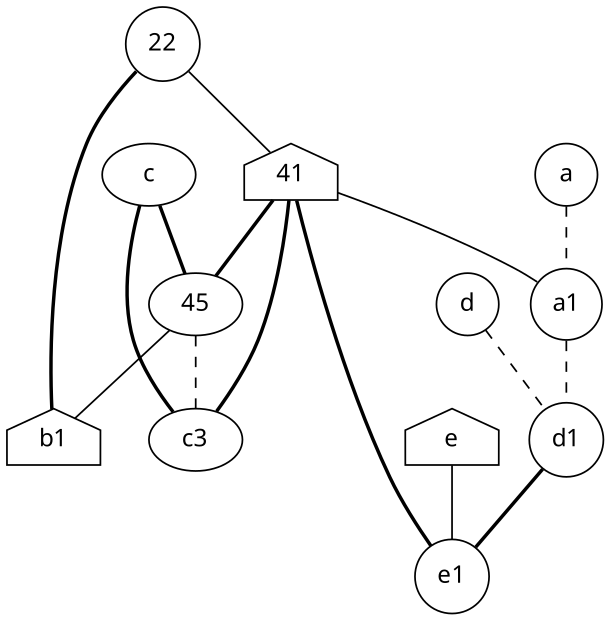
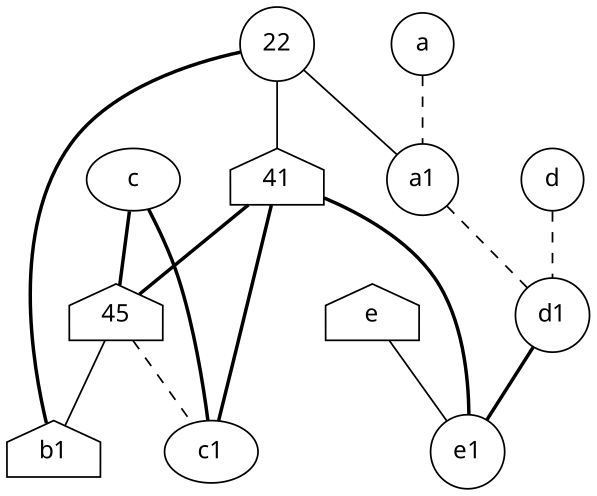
(440, 233) -> (350, 112)
(196, 304) -> (116, 315)
(196, 440) -> (211, 452)
